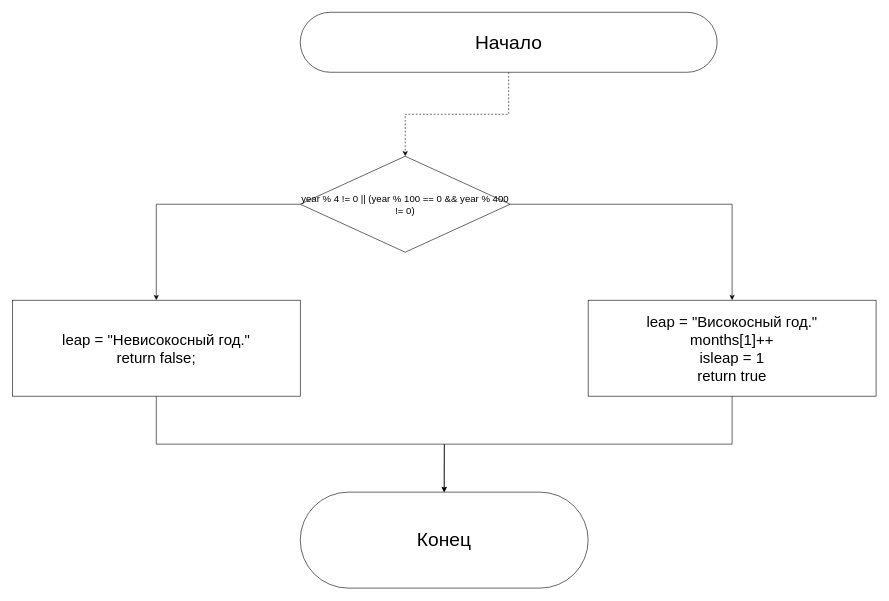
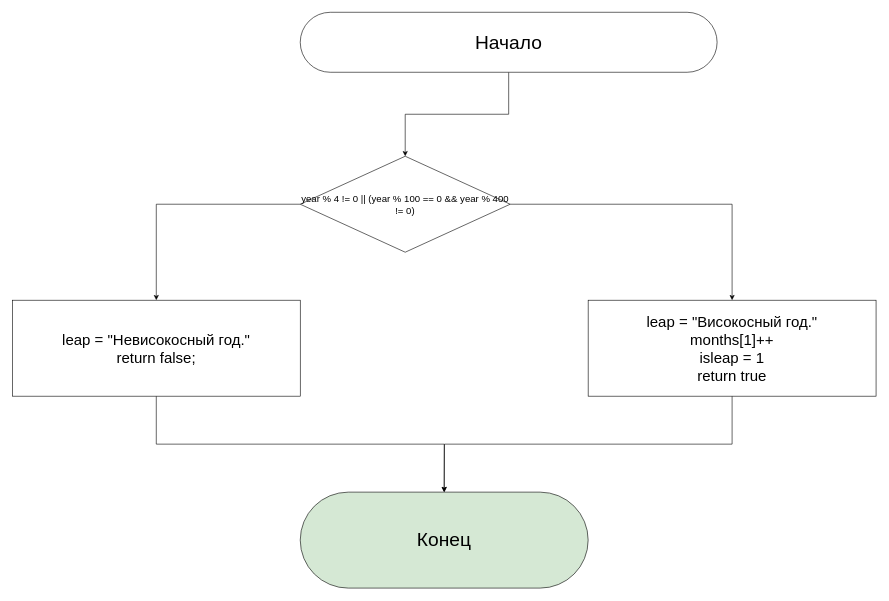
(460, 114) -> (460, 114)
(444, 540) -> (444, 540)
